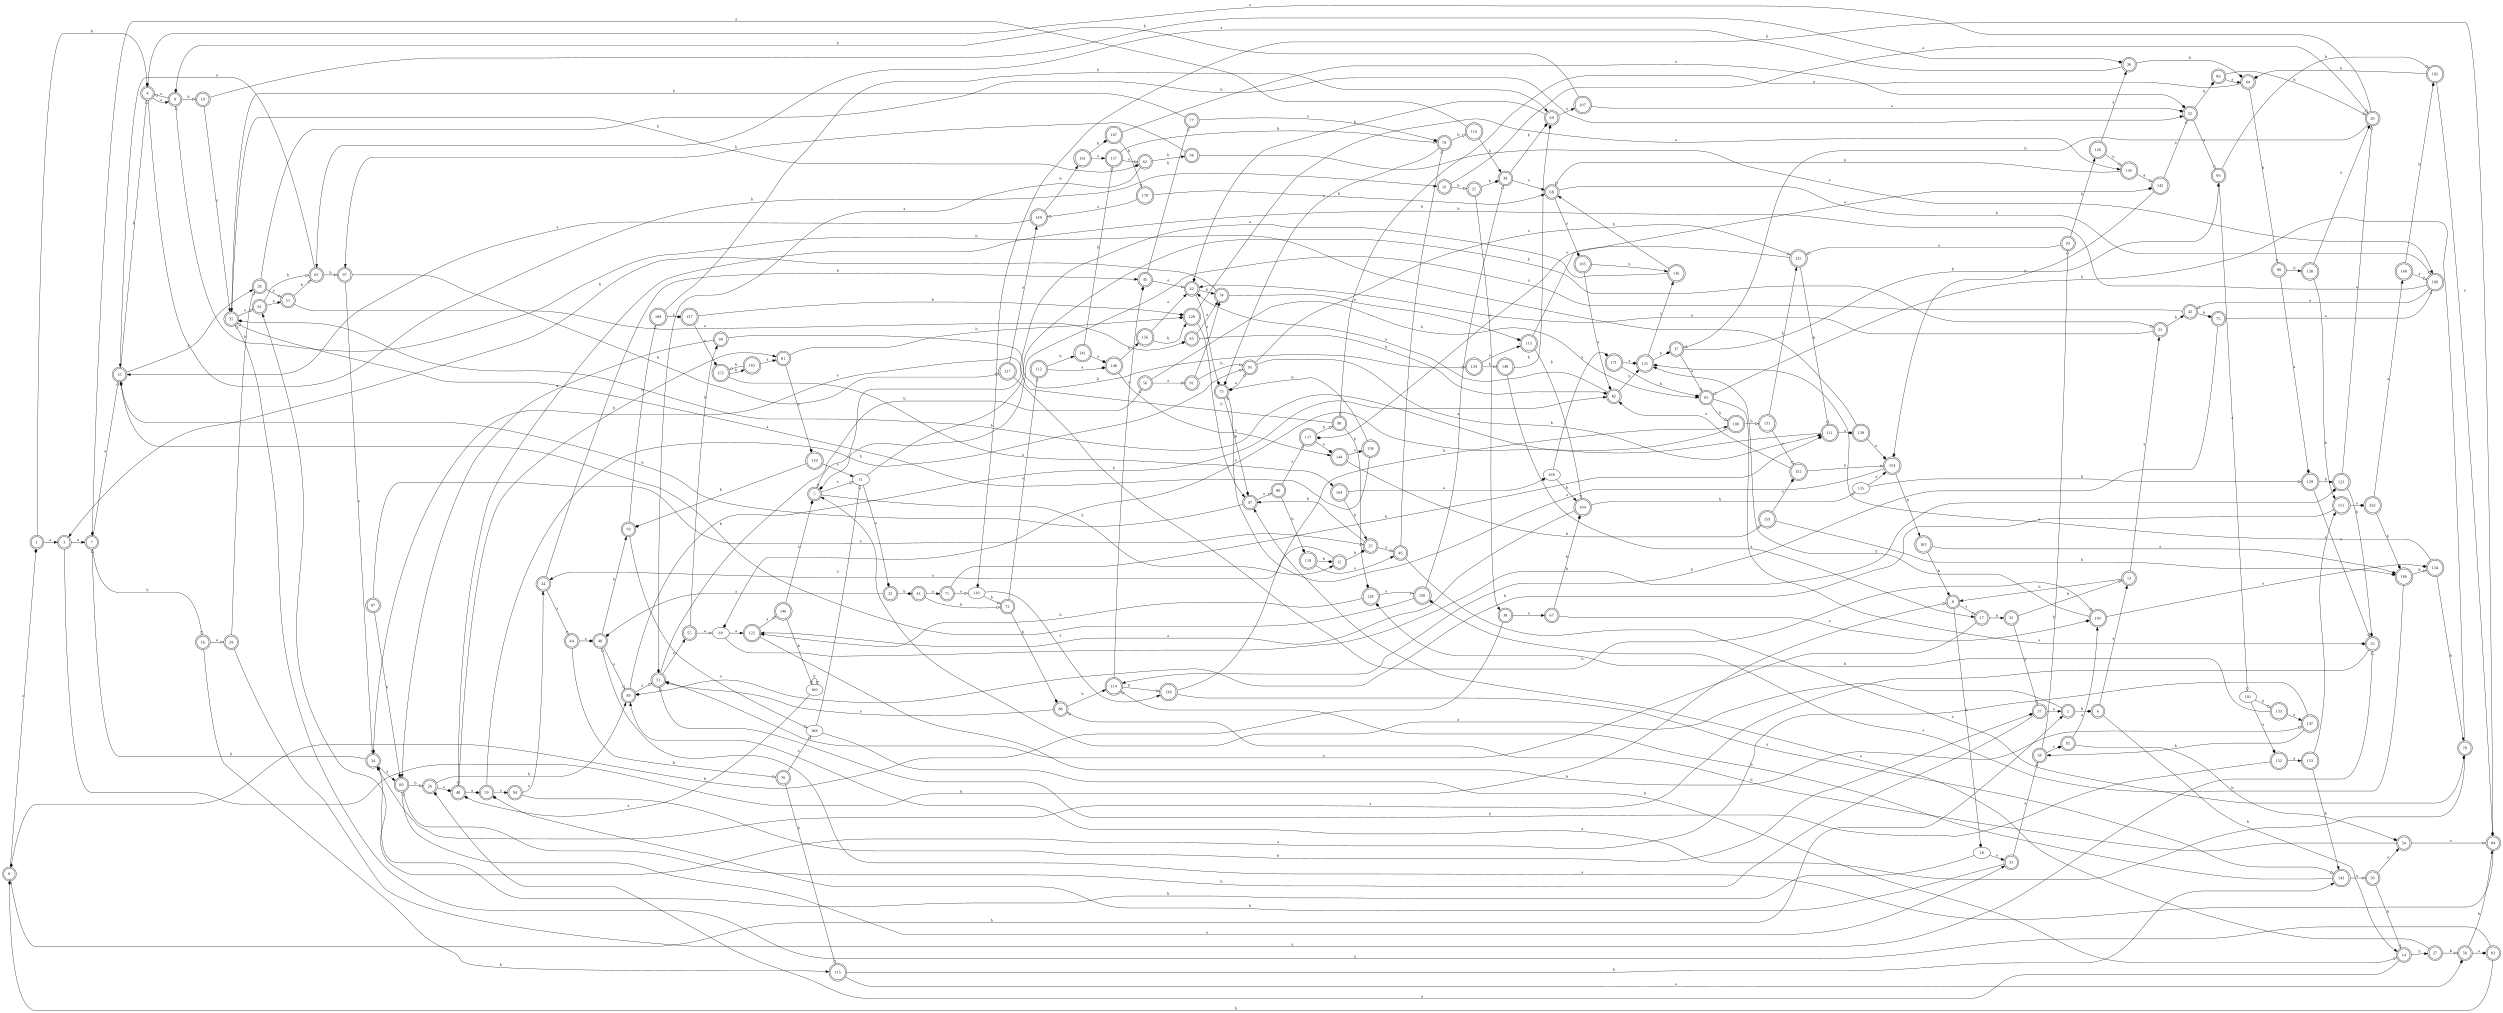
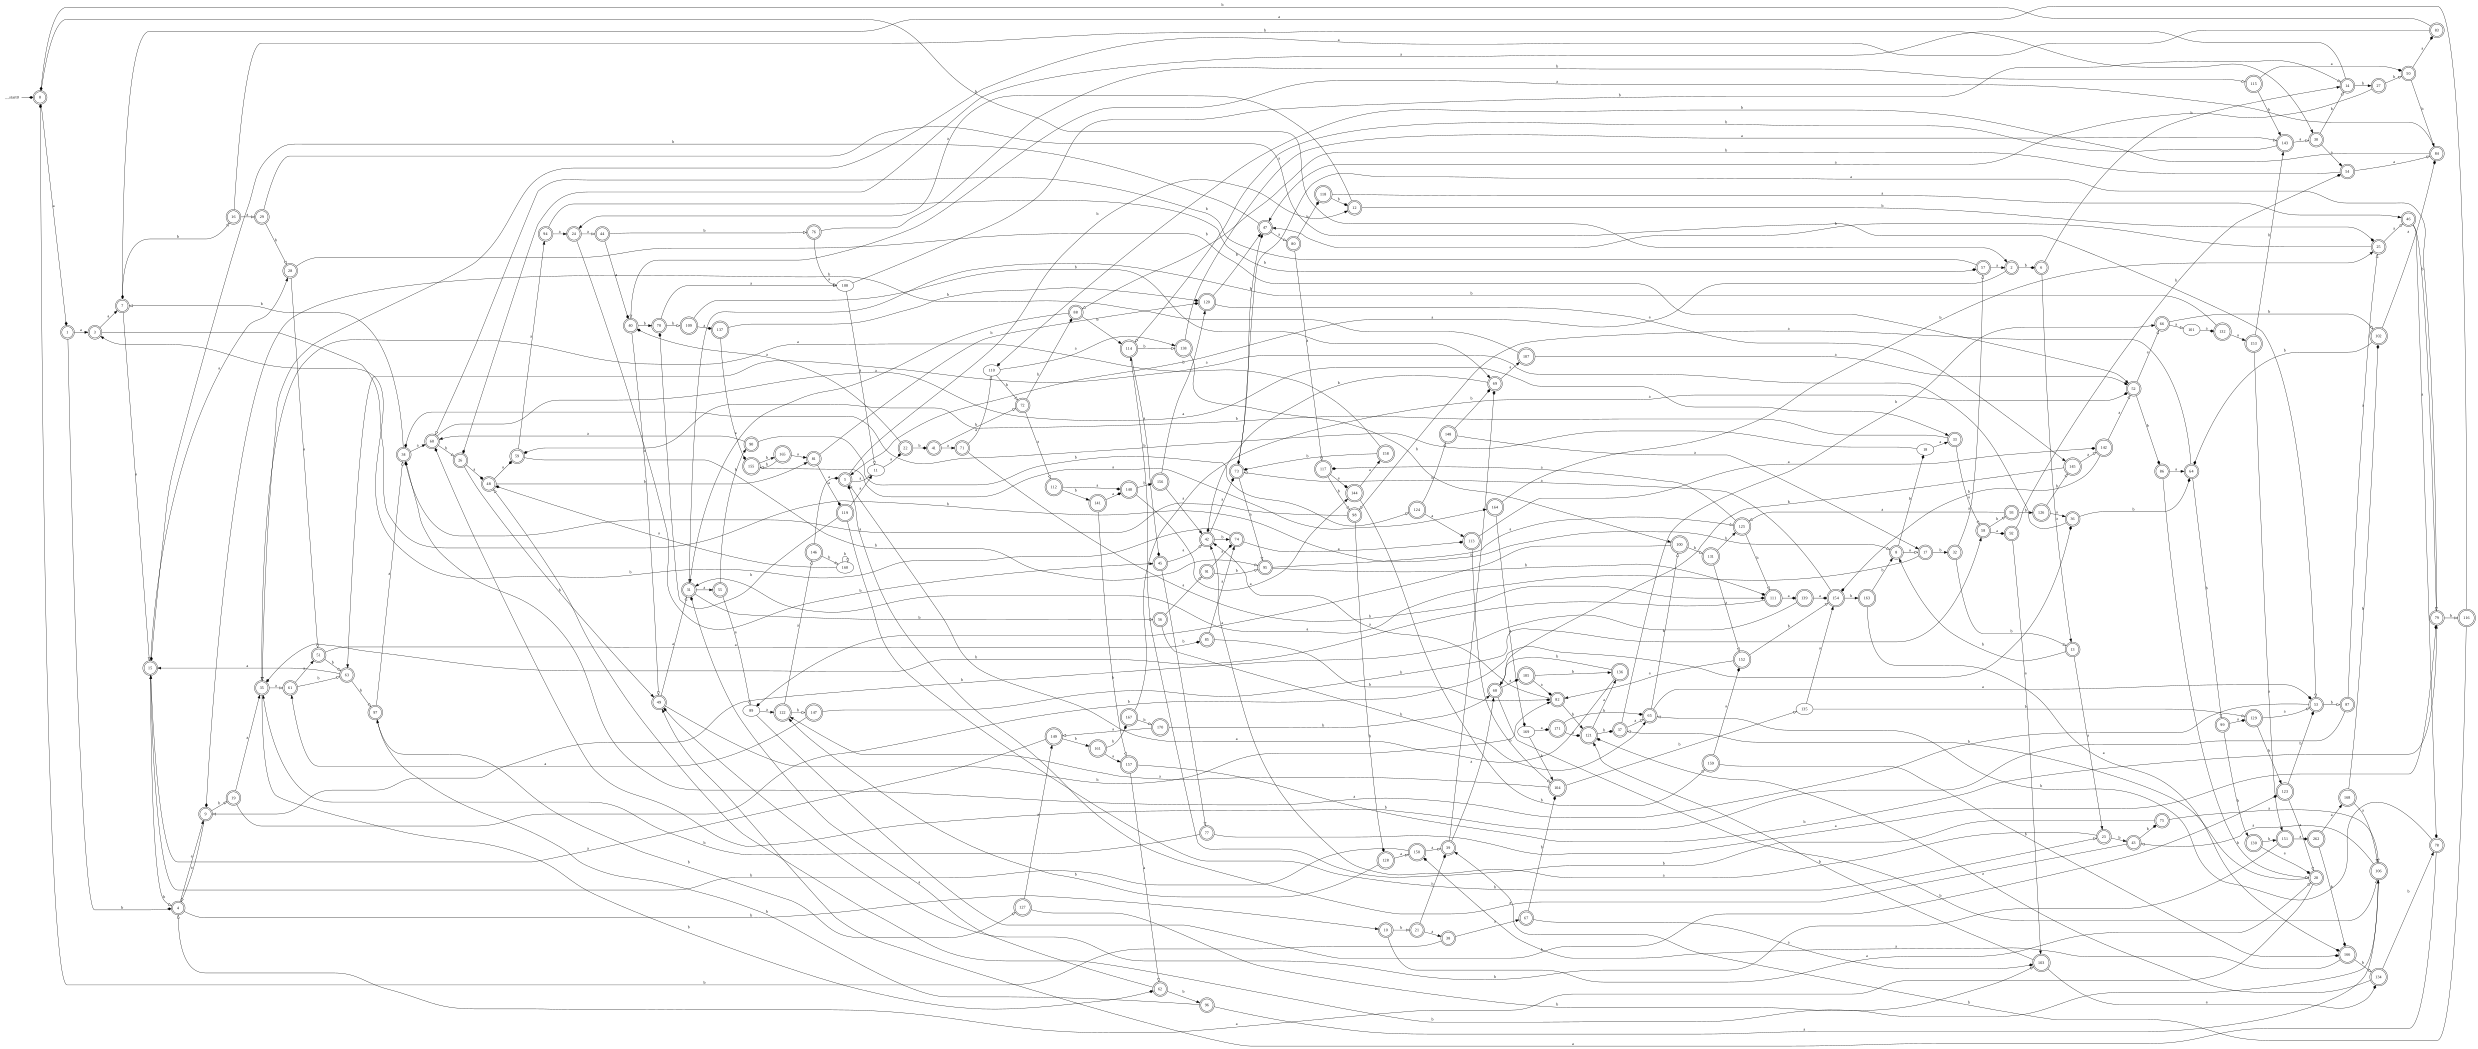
none -> (12, 97)
(1472, 253) -> (1391, 882)
none -> (2330, 705)
(2279, 711) -> none
(437, 944) -> (1218, 33)
